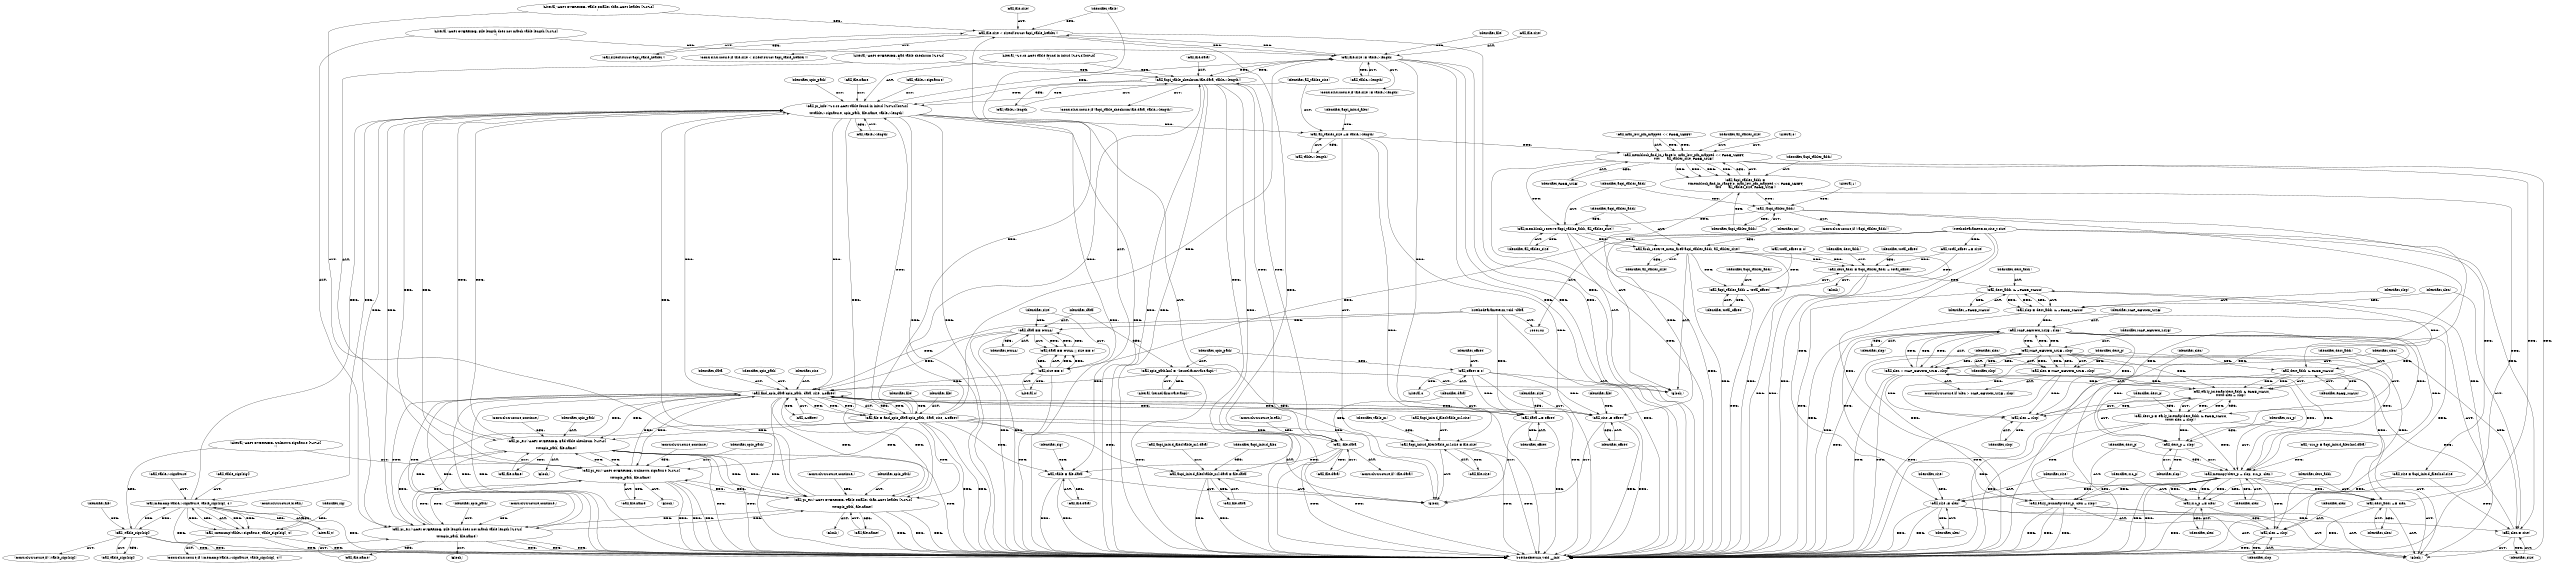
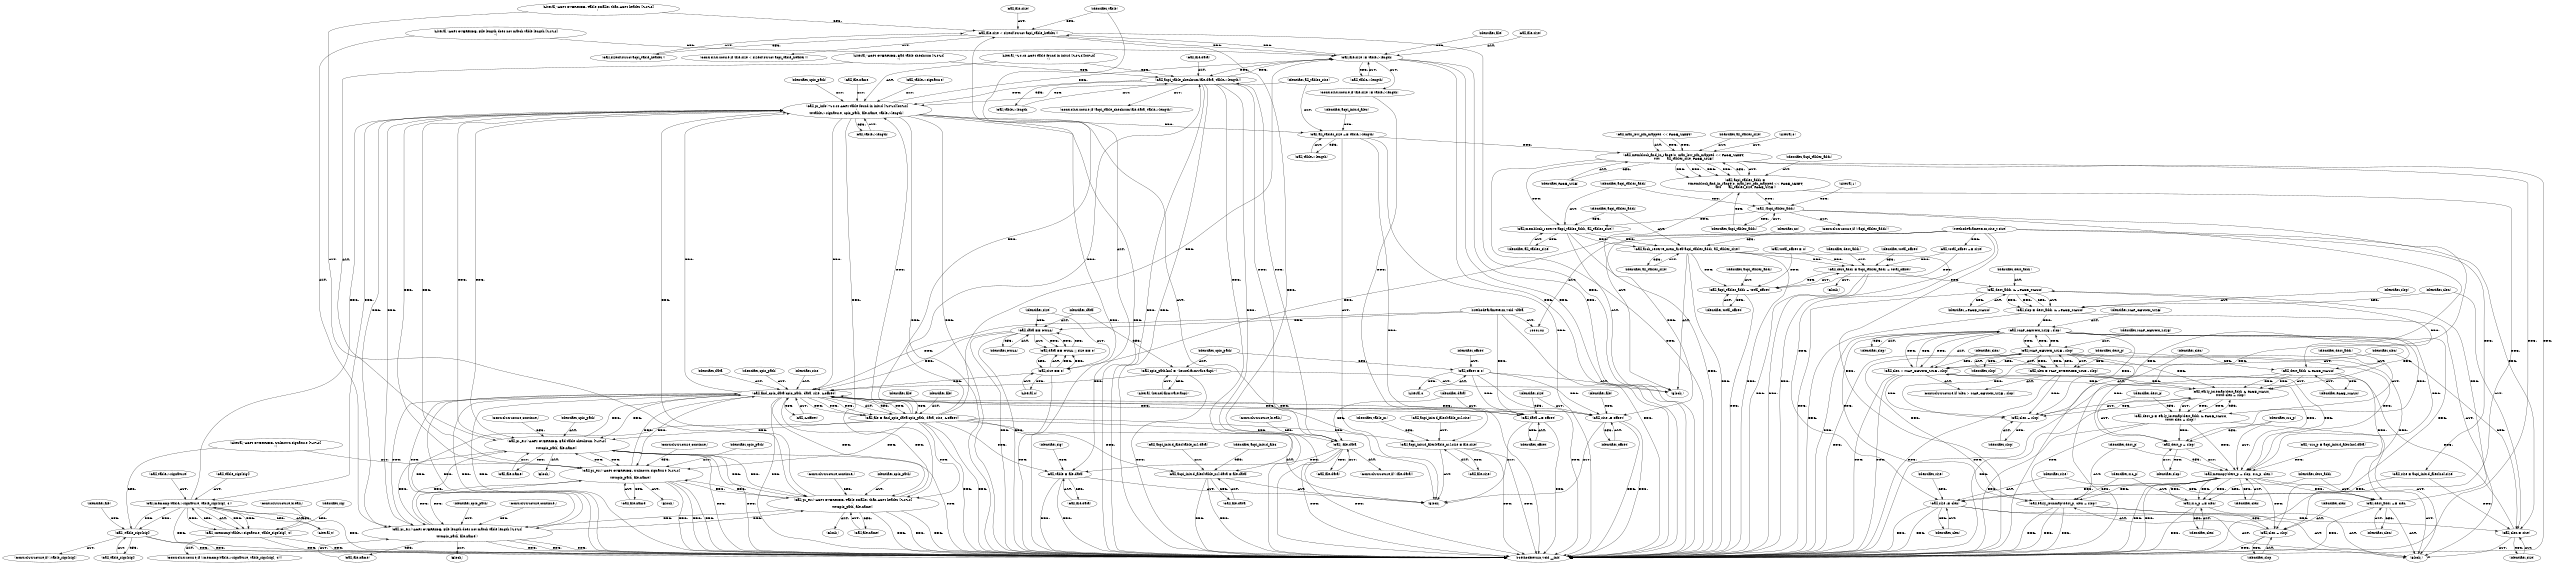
none -> (1804, 281)
(1416, 294) -> (1362, 318)
(2063, 371) -> (2063, 371)
(1285, 406) -> (1285, 406)
